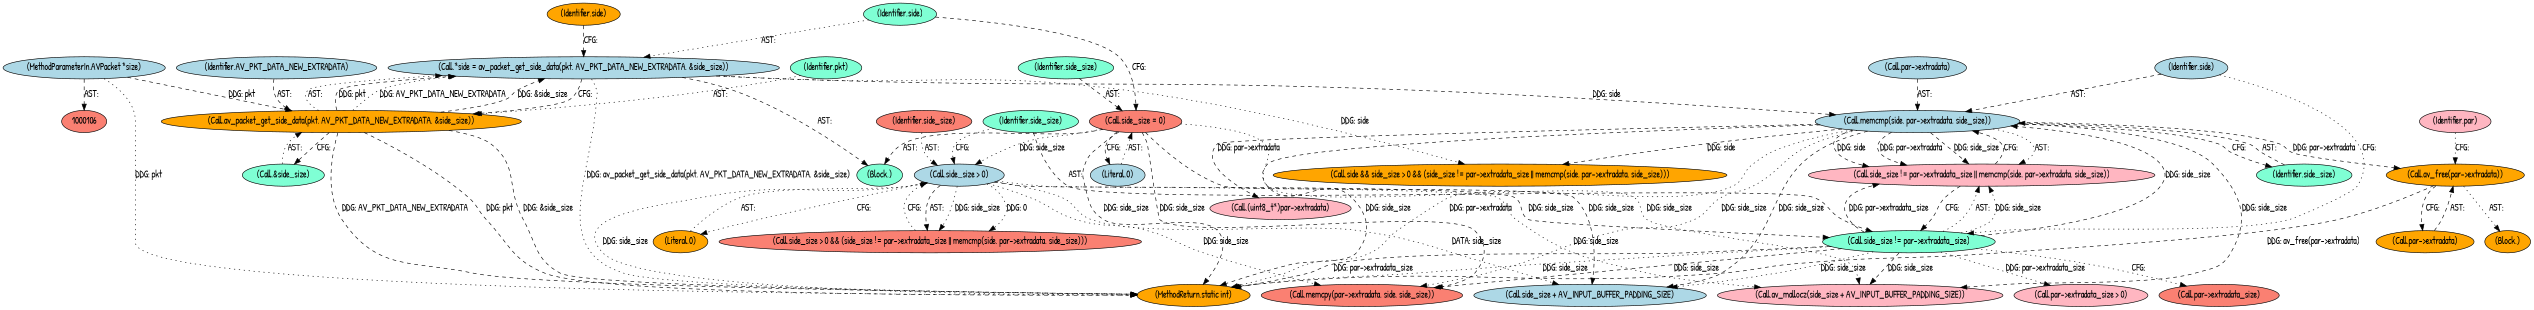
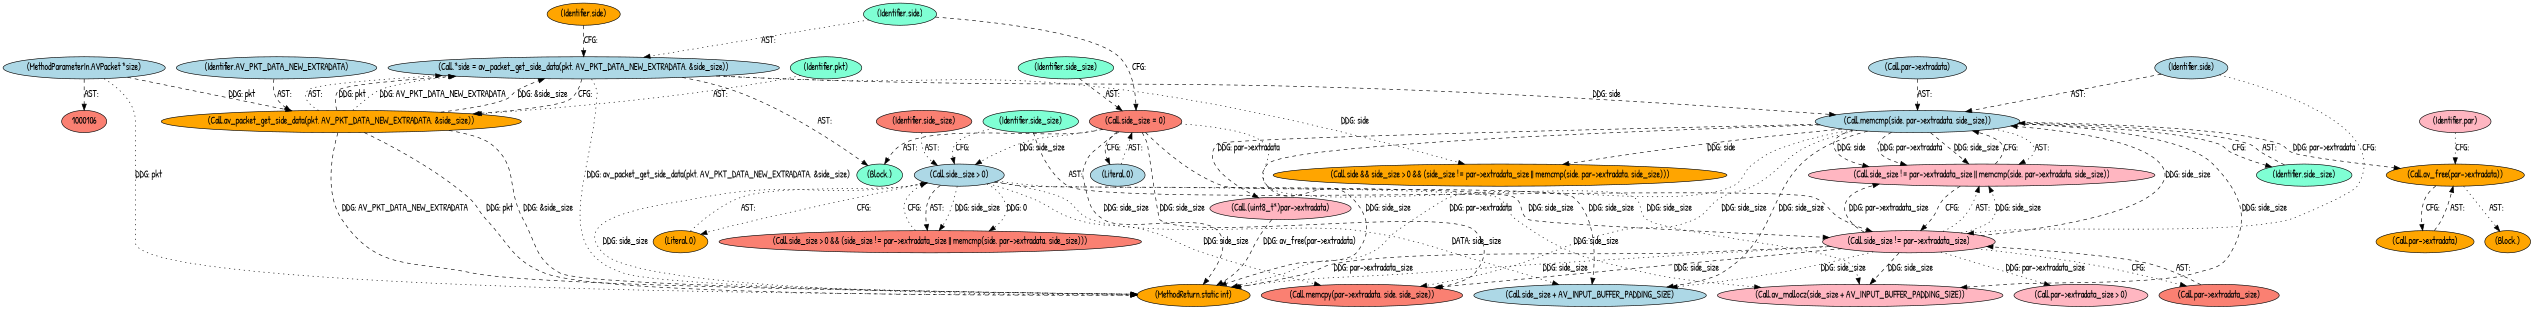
(283, 175) -> none
(1909, 242) -> (1909, 242)
none -> (2099, 256)
(1870, 259) -> (1250, 254)
